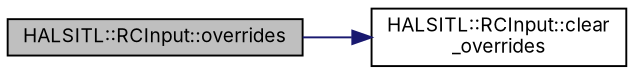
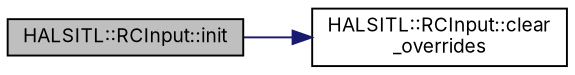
(155, 37) -> (125, 37)
